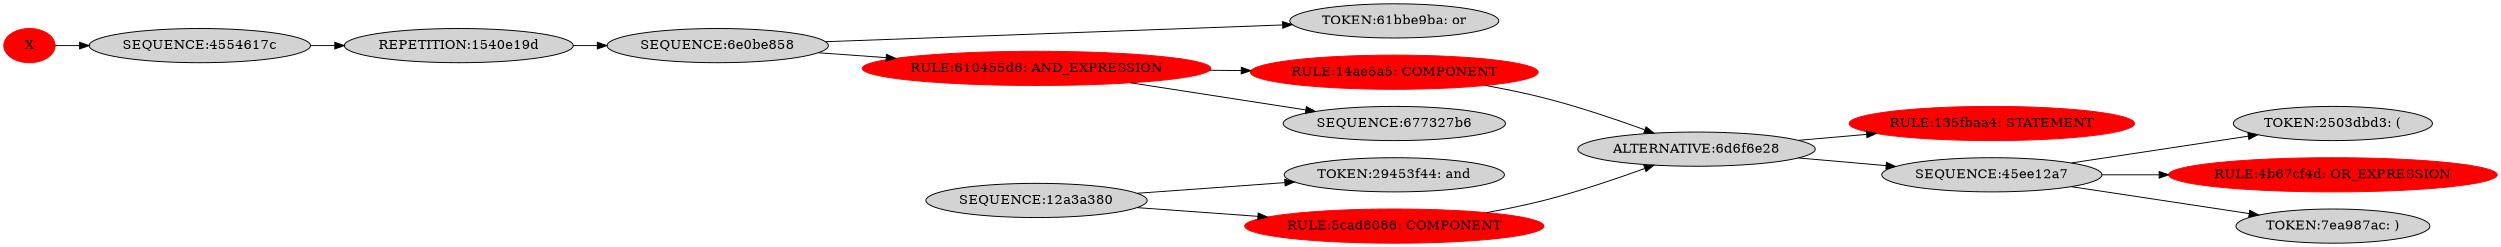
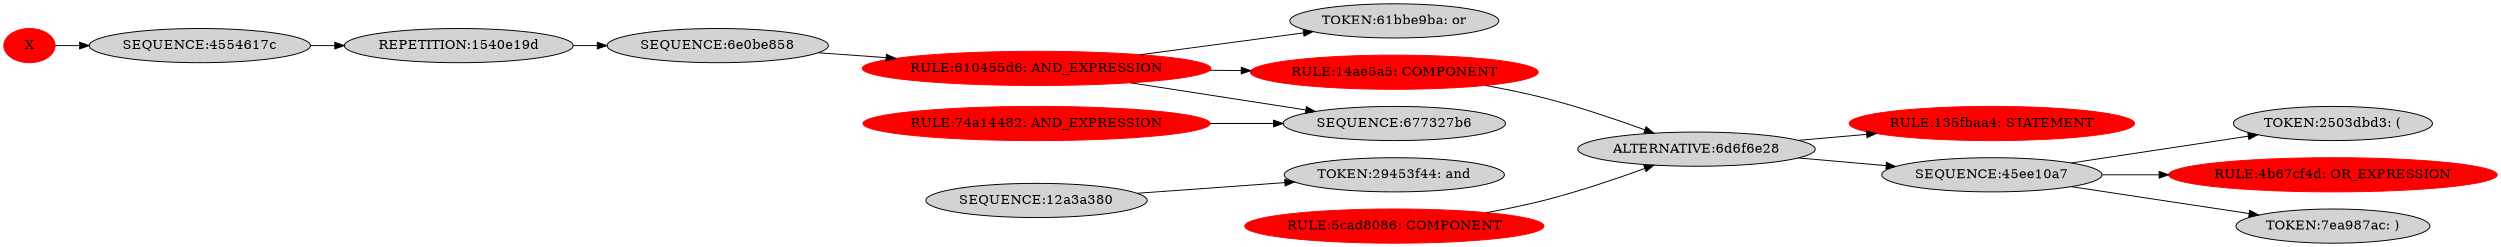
(1054, 33) -> (1222, 44)
none -> (1037, 124)
(1992, 175) -> (1992, 175)
(1197, 212) -> none
